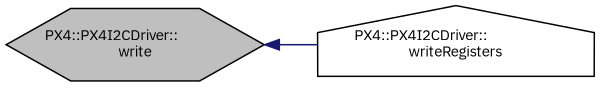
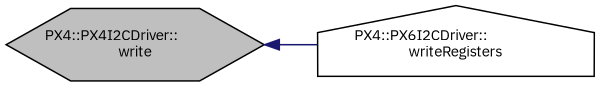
(456, 45) -> (456, 45)
